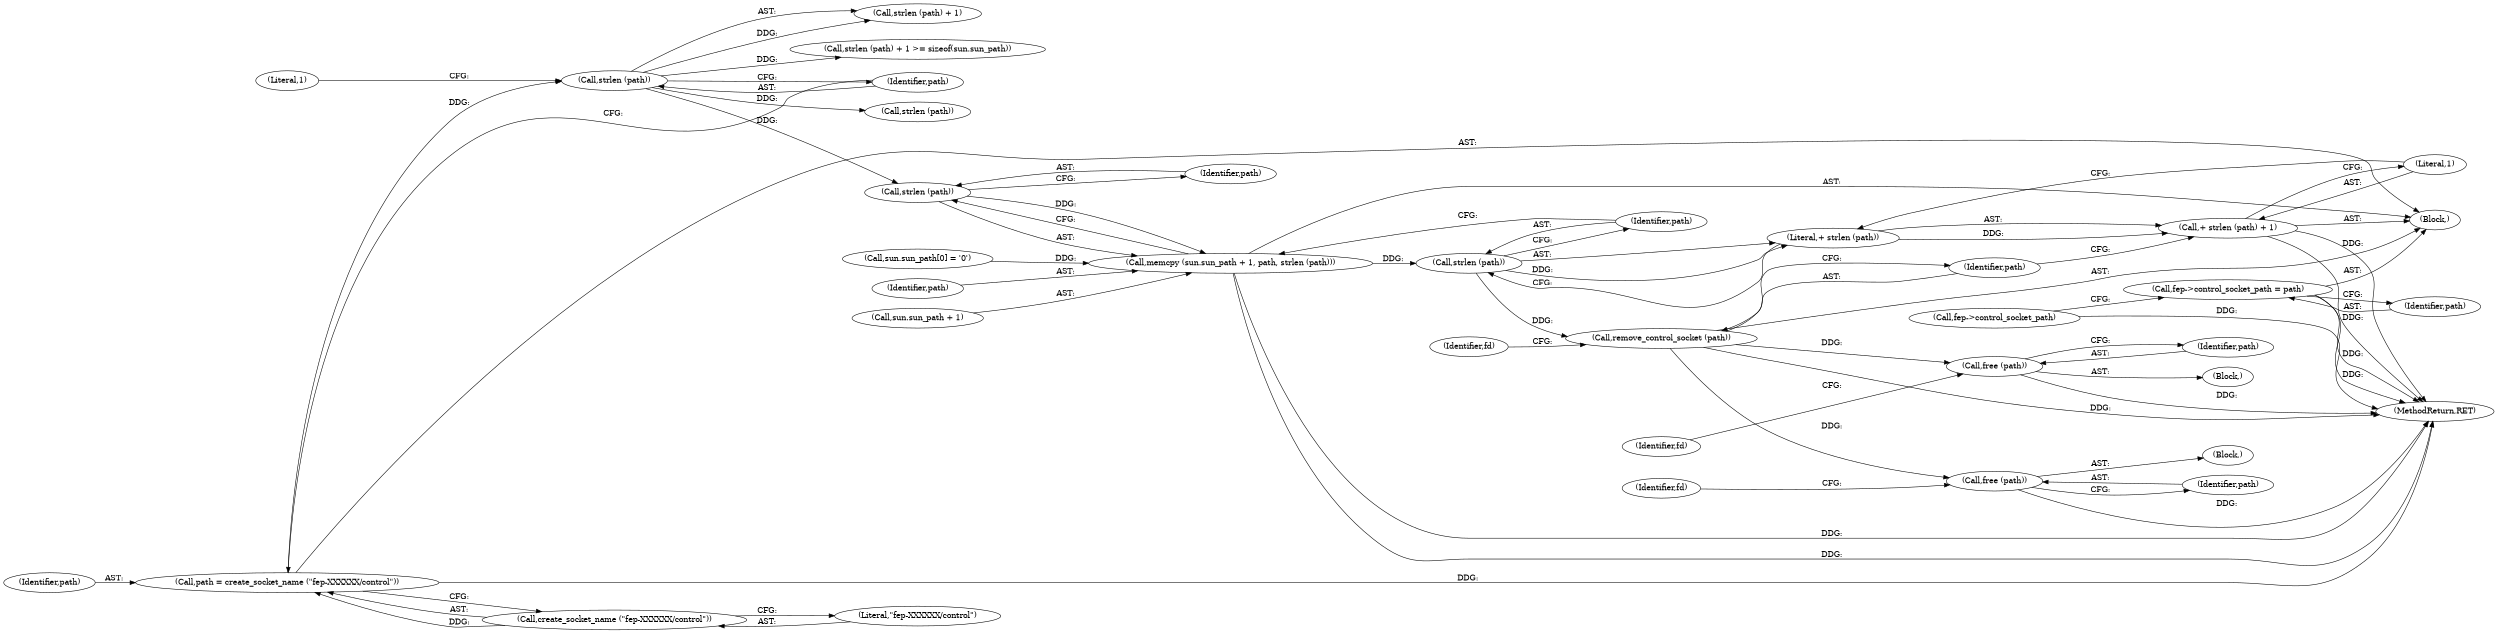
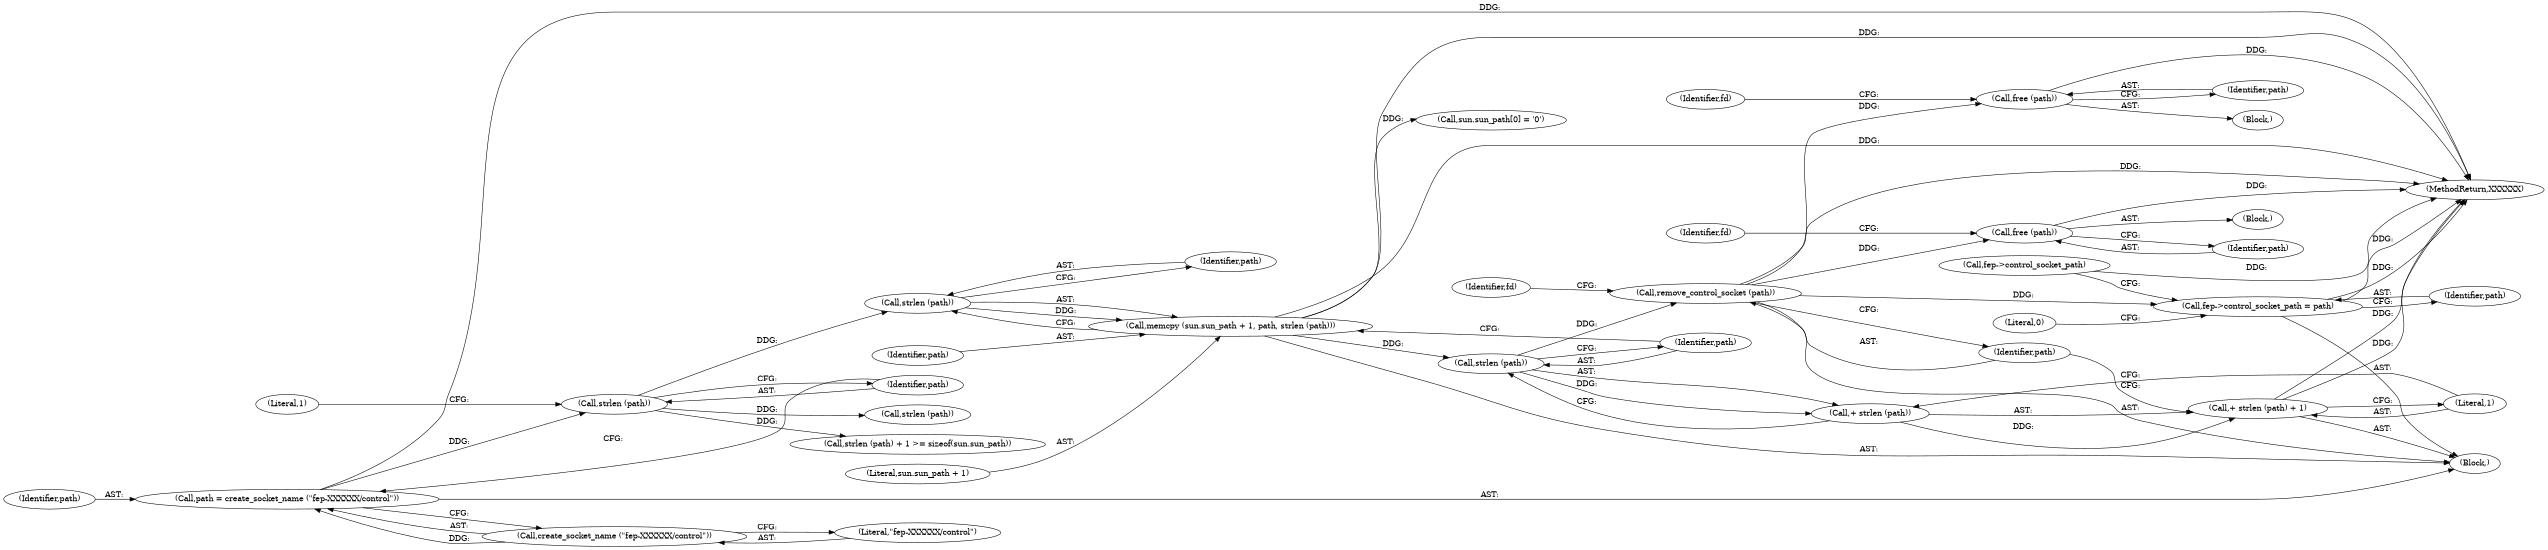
(918, 14) -> none
(1833, 238) -> (1870, 414)
(1037, 262) -> (1379, 232)
none -> (1975, 300)
(918, 318) -> (918, 474)
none -> (2024, 323)
(2435, 411) -> (2475, 190)
